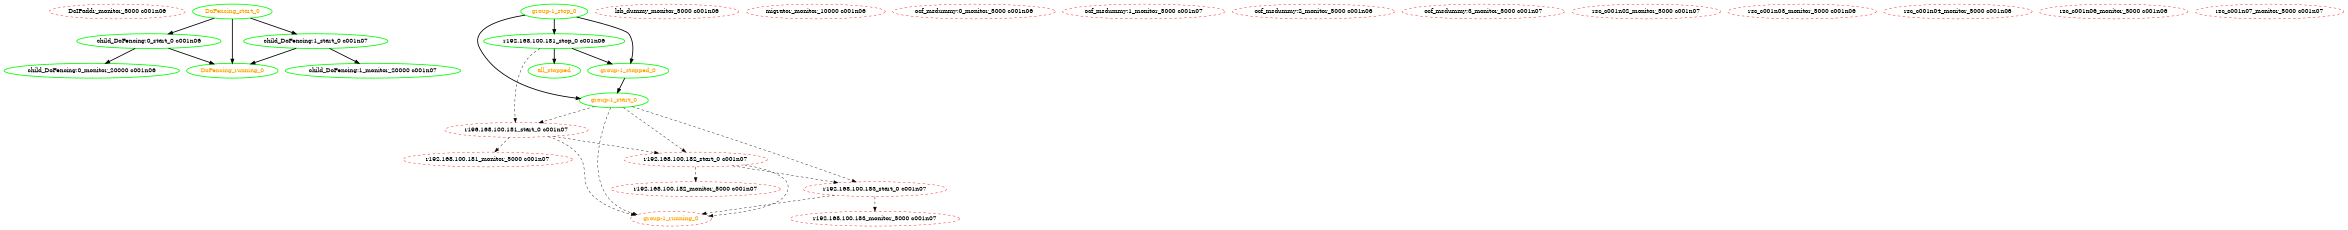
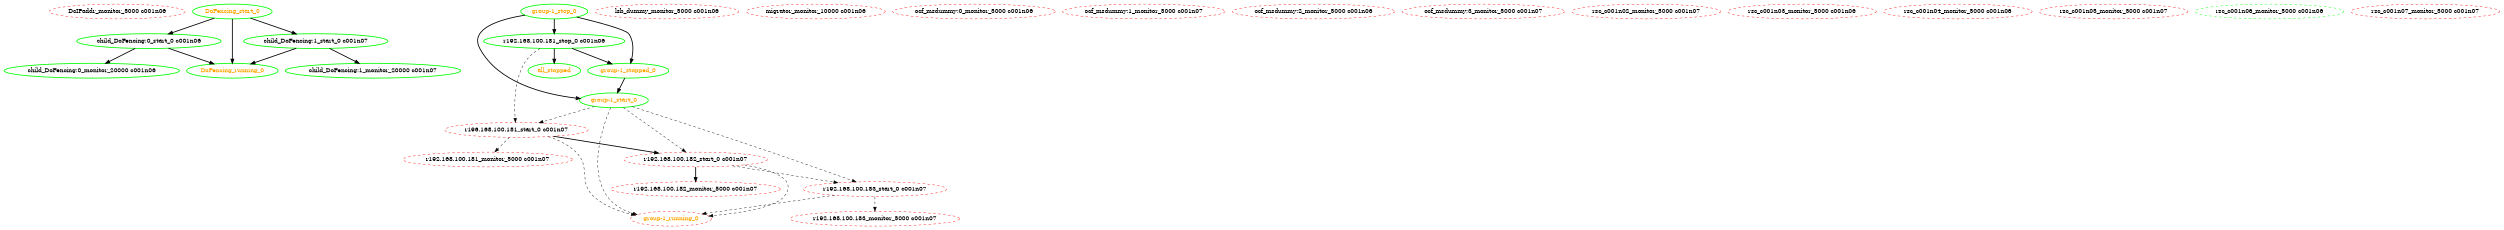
none -> (2114, 12)
(2114, 12) -> (2269, 12)
(604, 144) -> (604, 144)
(696, 172) -> (696, 172)
